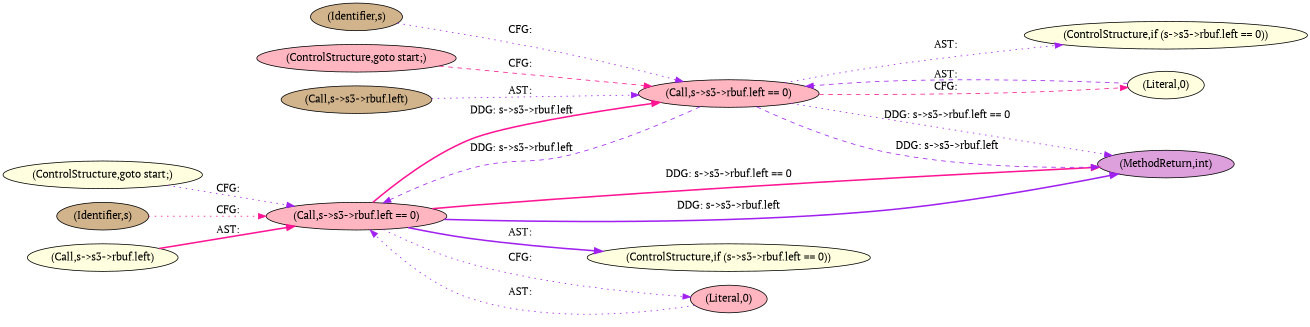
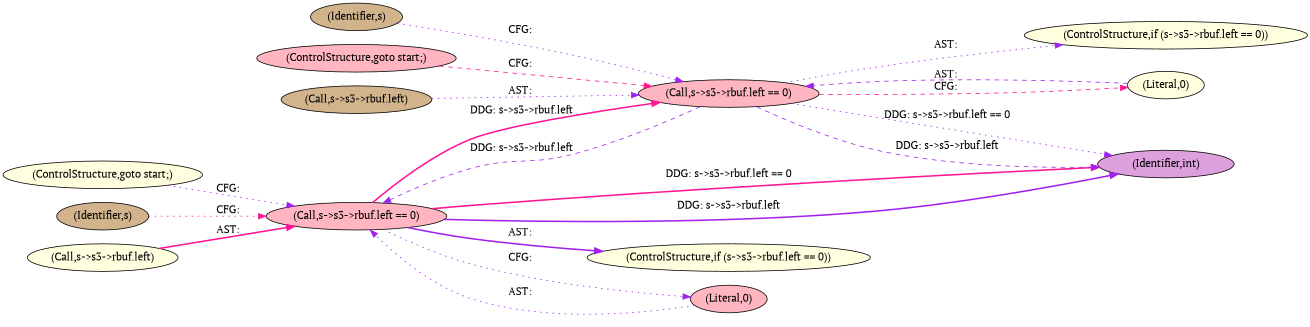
(1166, 164) -> (1166, 164)
